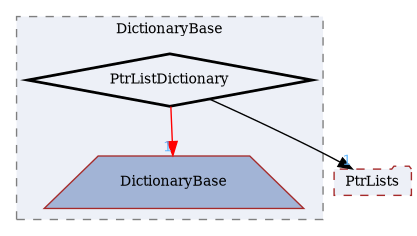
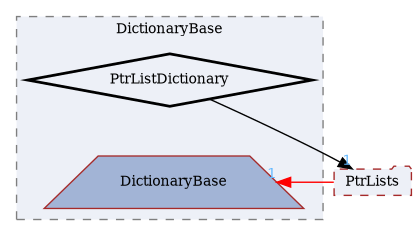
(172, 124) -> (312, 182)
